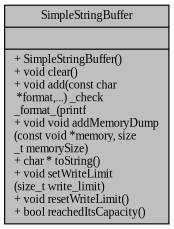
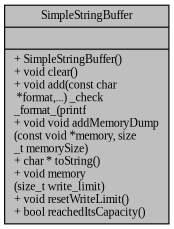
(64, 174) -> (50, 174)
